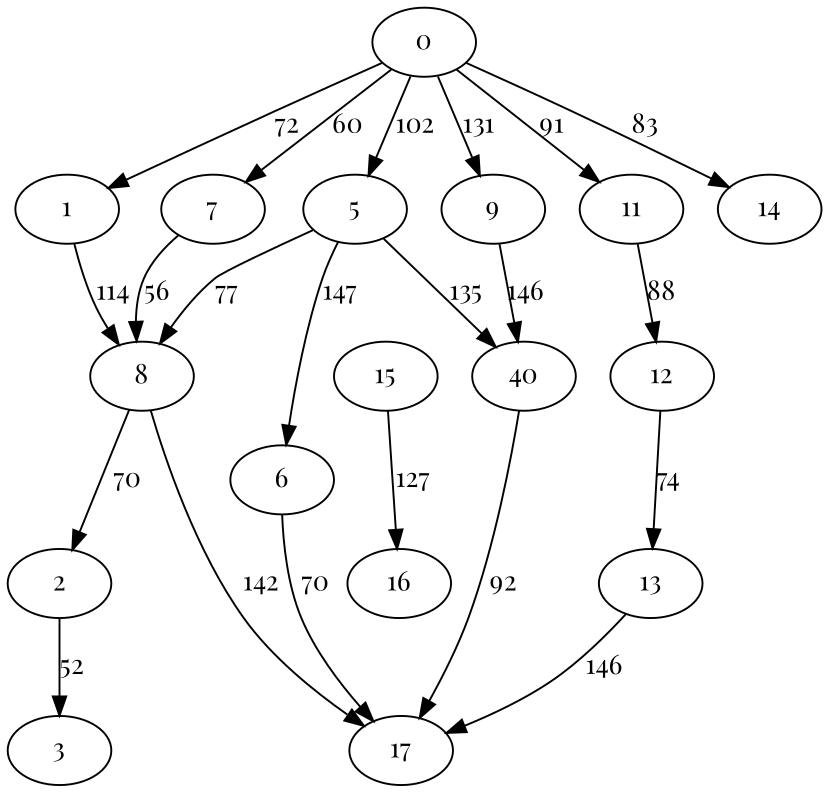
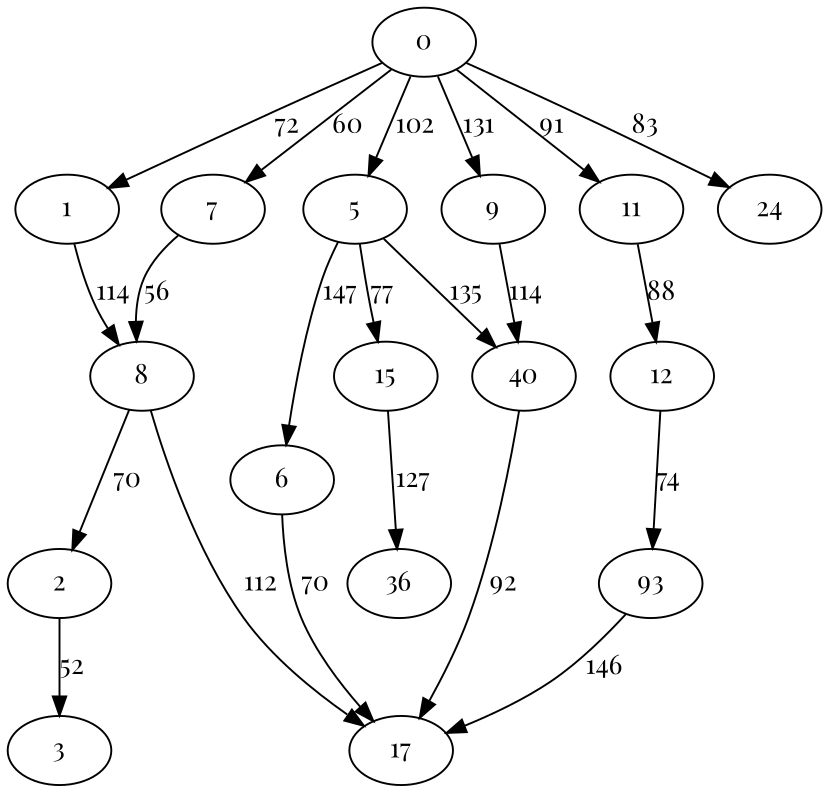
(770, 209) -> (770, 209)
(234, 268) -> (366, 284)
(526, 293) -> (526, 293)
(261, 584) -> (261, 584)
(399, 584) -> (399, 584)
(651, 584) -> (651, 584)
